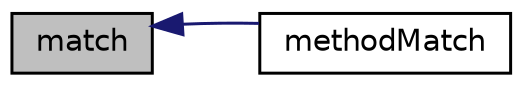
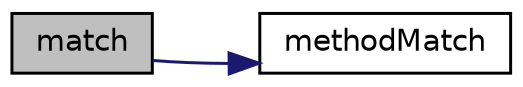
(221, 23) -> (191, 63)
